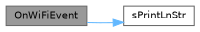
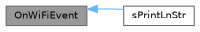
(100, 23) -> (111, 9)
